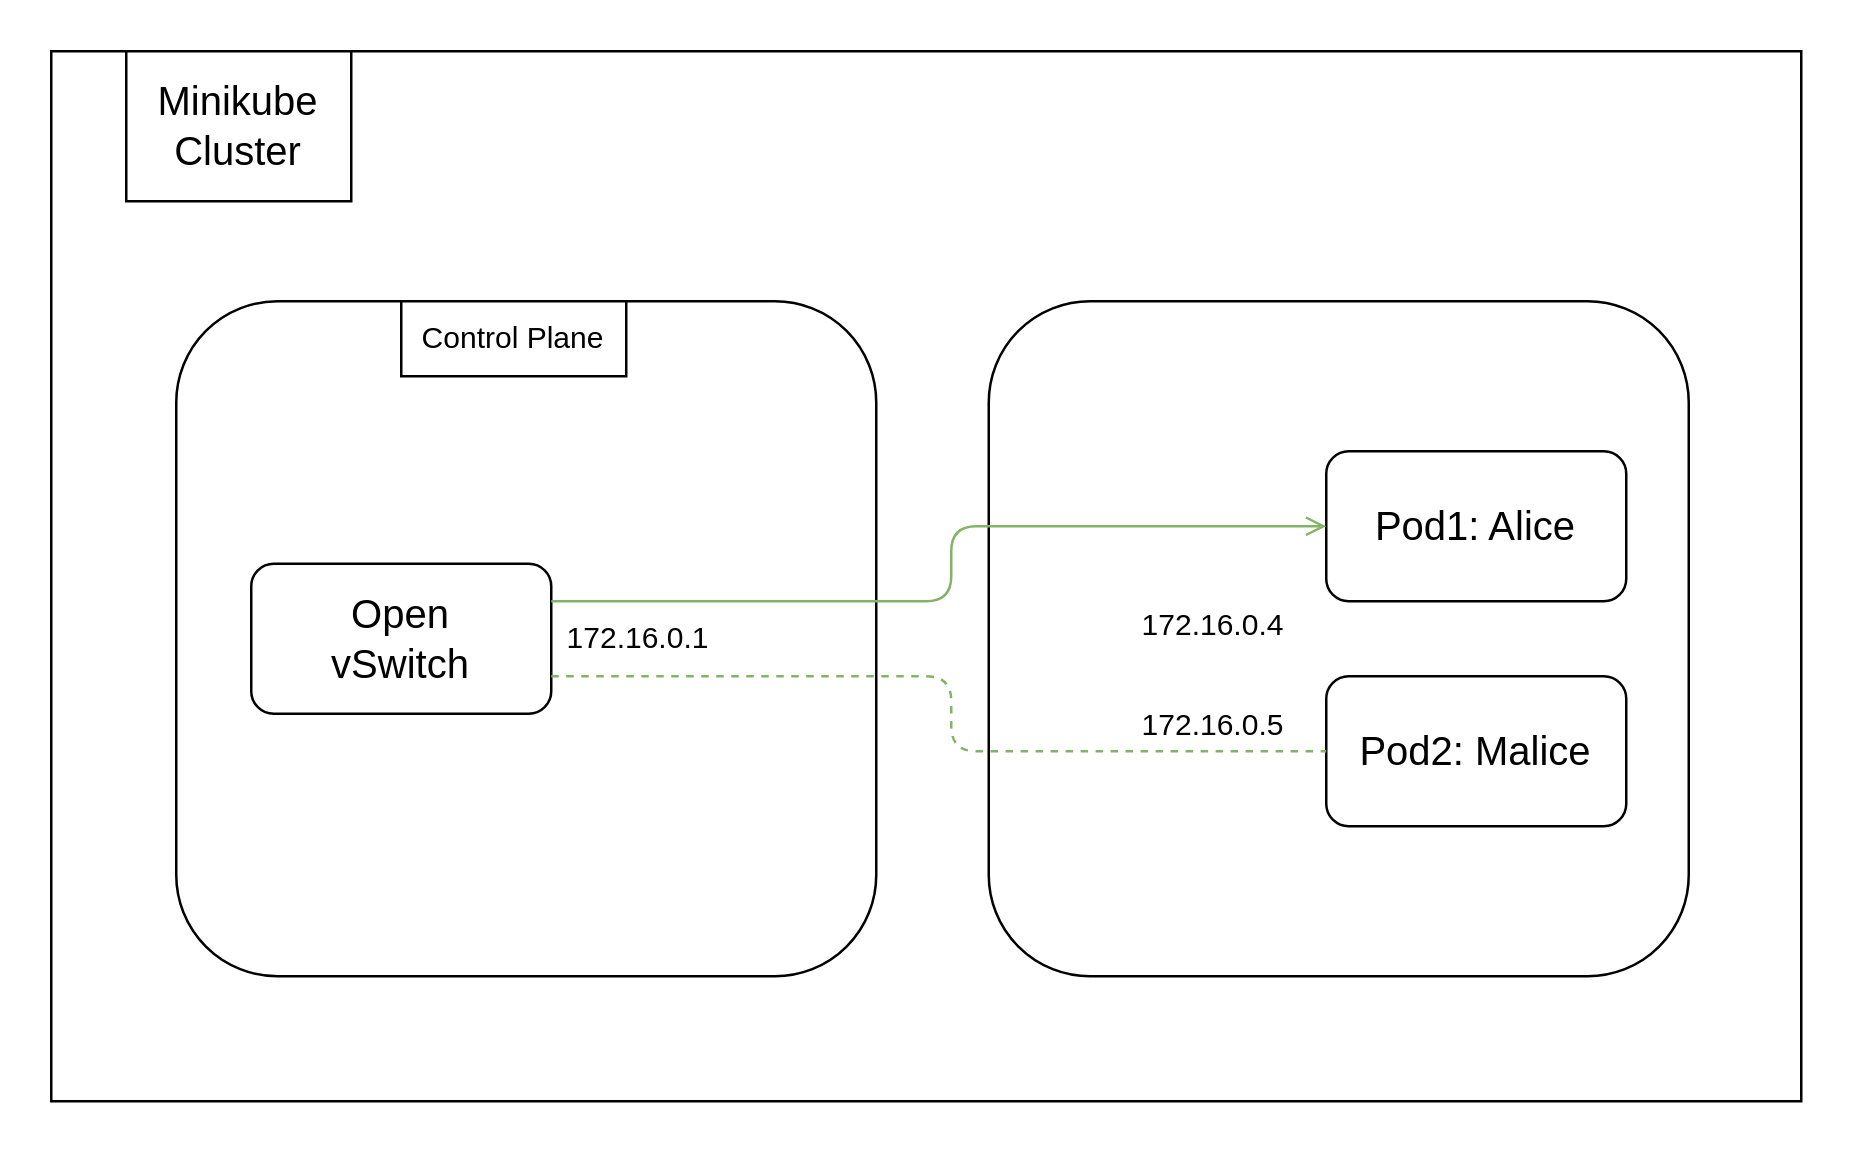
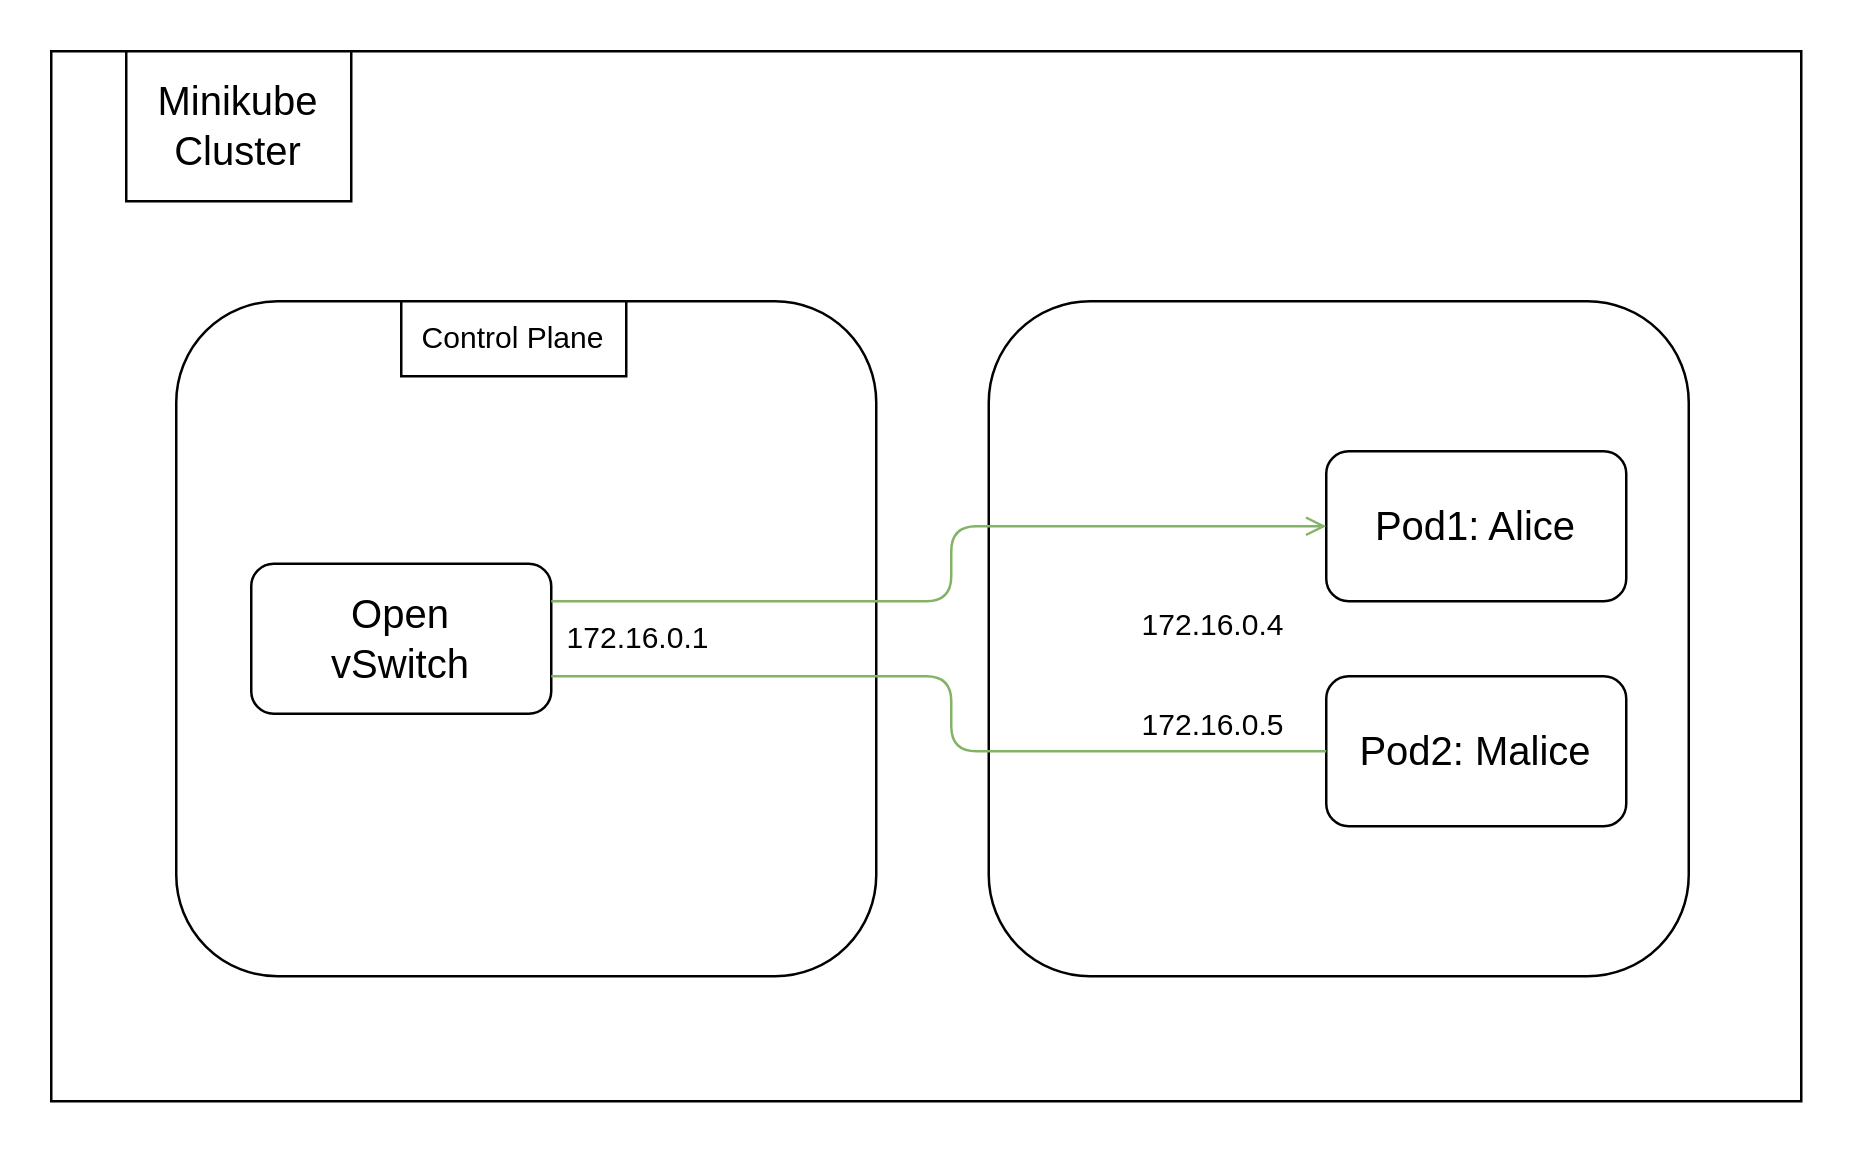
(951, 702) -> (951, 702)
